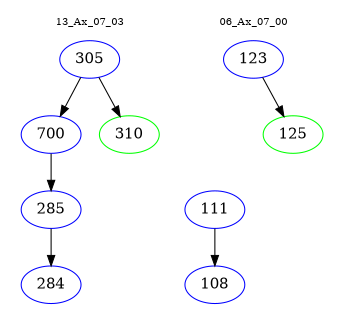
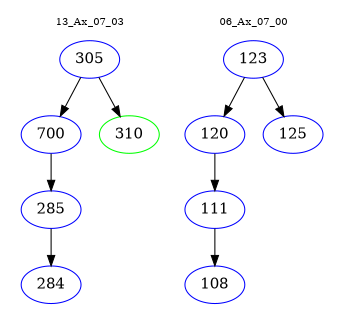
none -> (215, 135)
(293, 135) -> (293, 135)
